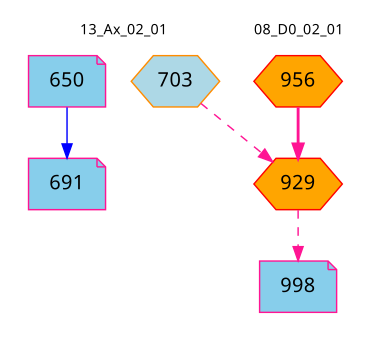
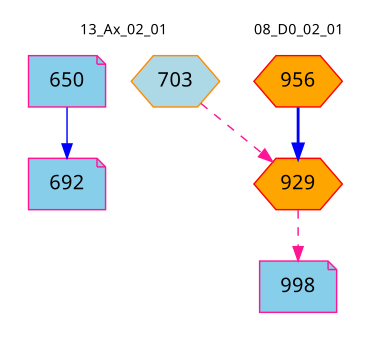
(298, 126) -> (298, 126)
(67, 184) -> (67, 184)
